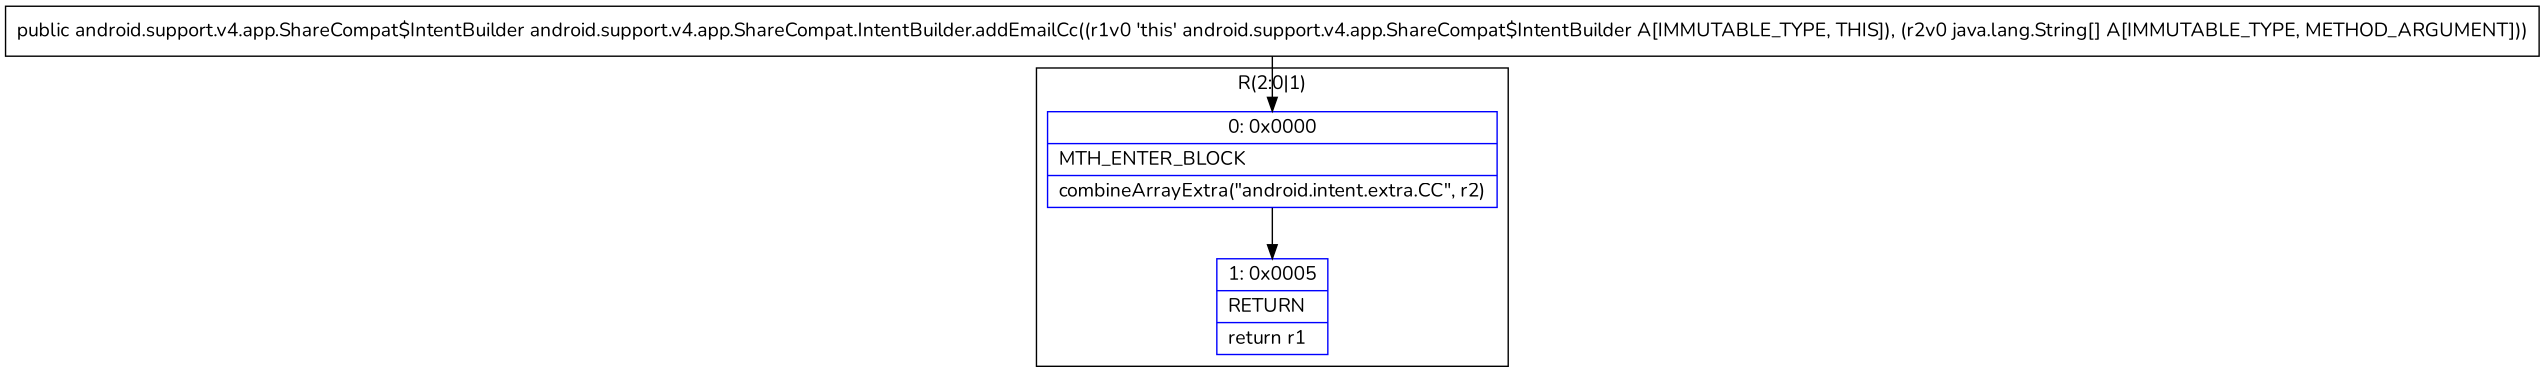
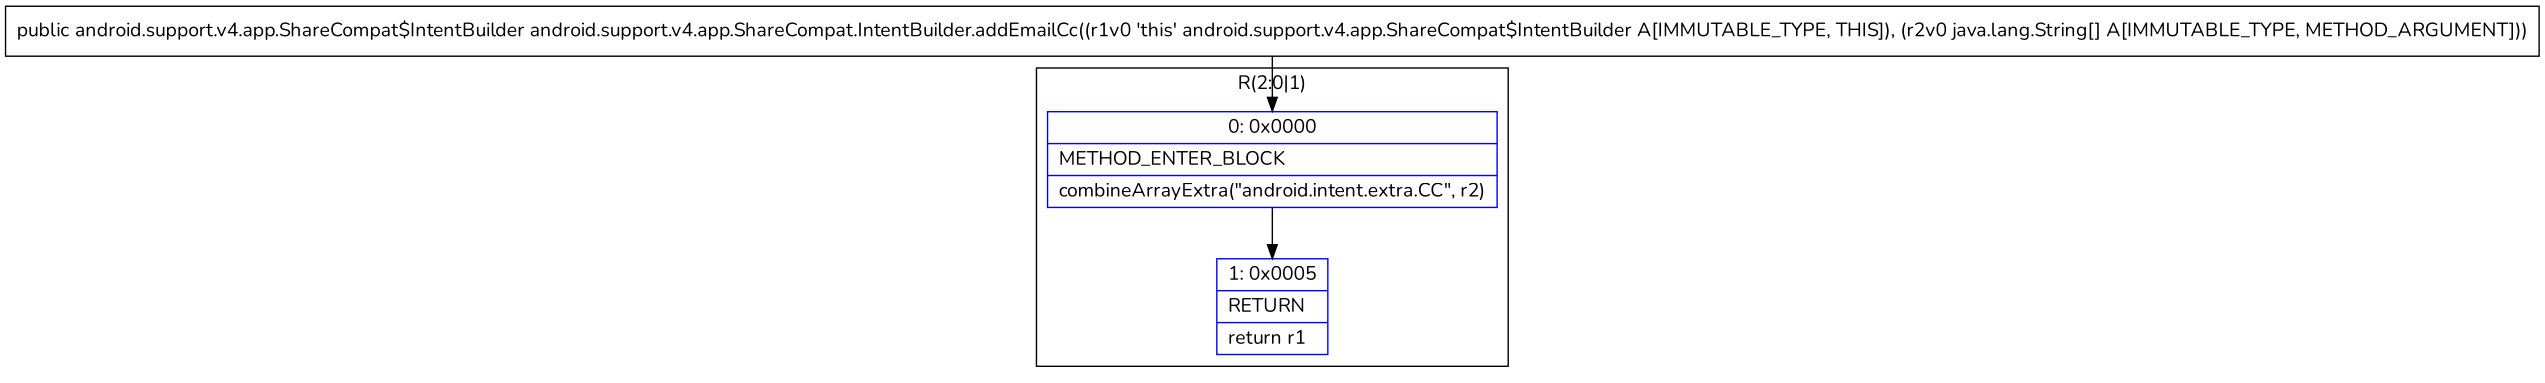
(1153, 159) -> (1172, 159)
